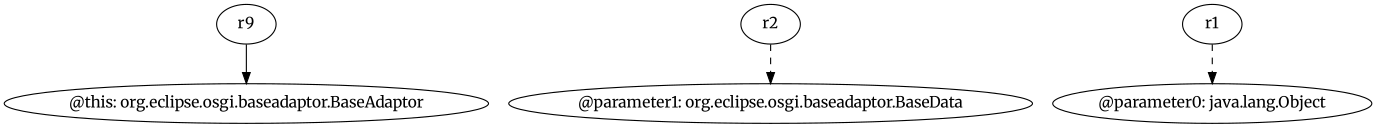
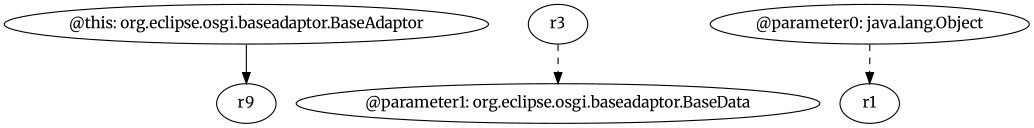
(771, 24) -> (558, 24)
(246, 58) -> (246, 58)
(1212, 58) -> (870, 58)
